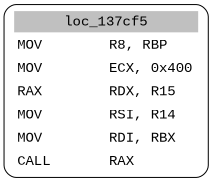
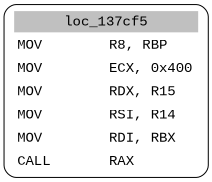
(97, 91) -> (97, 91)
